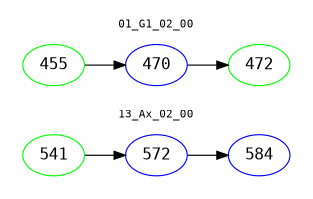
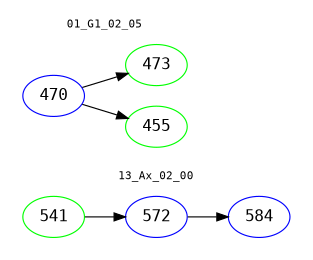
(156, 25) -> (105, 25)
(99, 65) -> (100, 110)
(259, 65) -> (156, 65)
